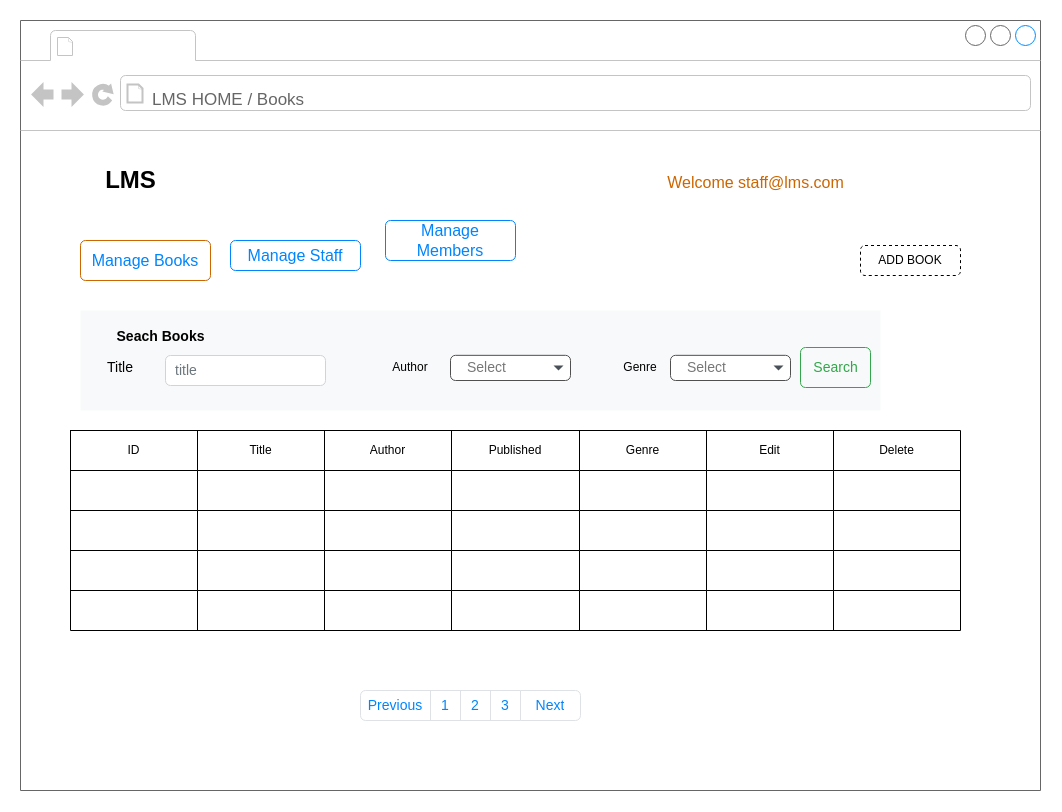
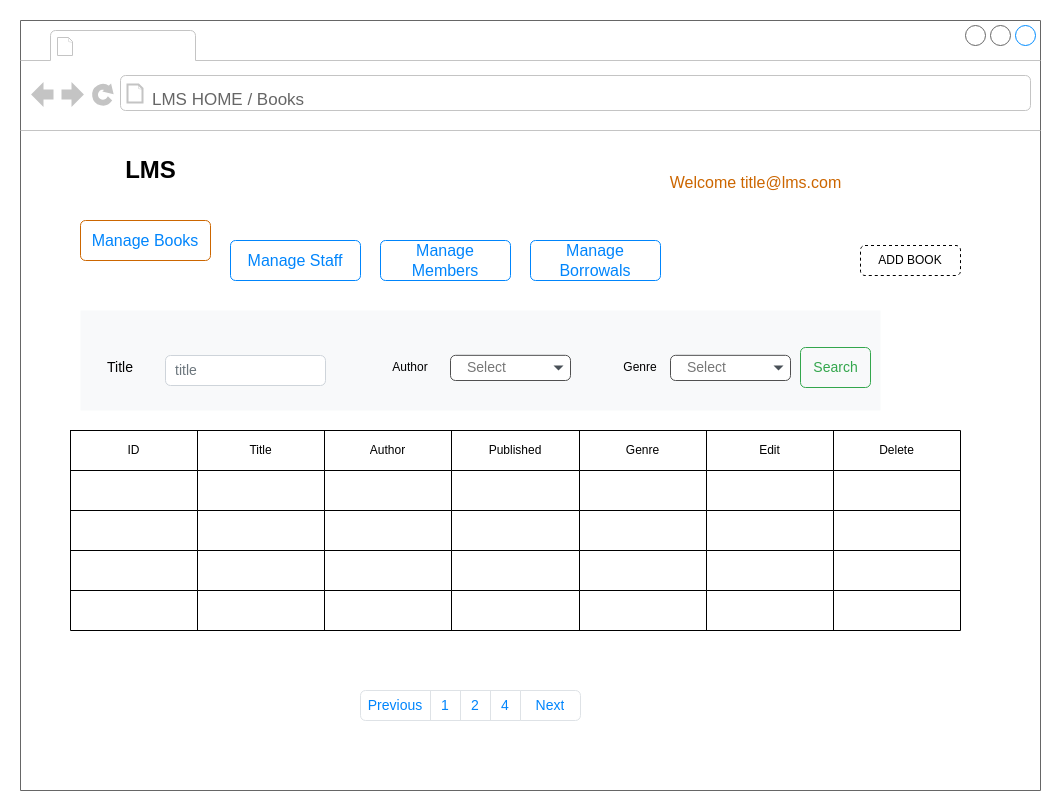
(131, 181) -> (151, 171)
(756, 181) -> (756, 181)
(451, 241) -> (446, 261)
(296, 256) -> (296, 261)
(146, 261) -> (146, 241)
none -> (596, 261)
(161, 334) -> none
(506, 706) -> (506, 706)
